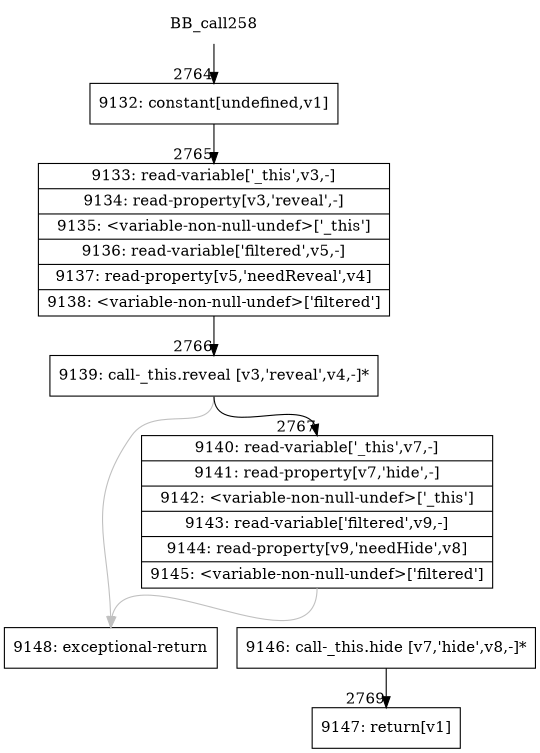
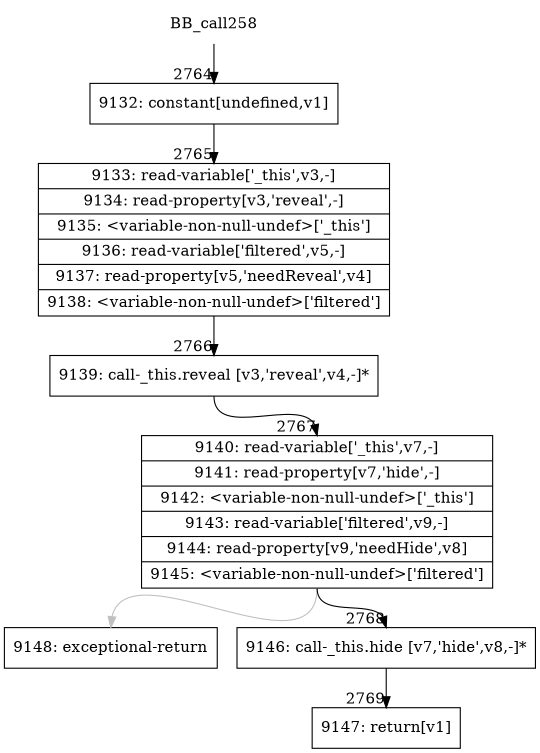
(111, 474) -> none
none -> (346, 607)
